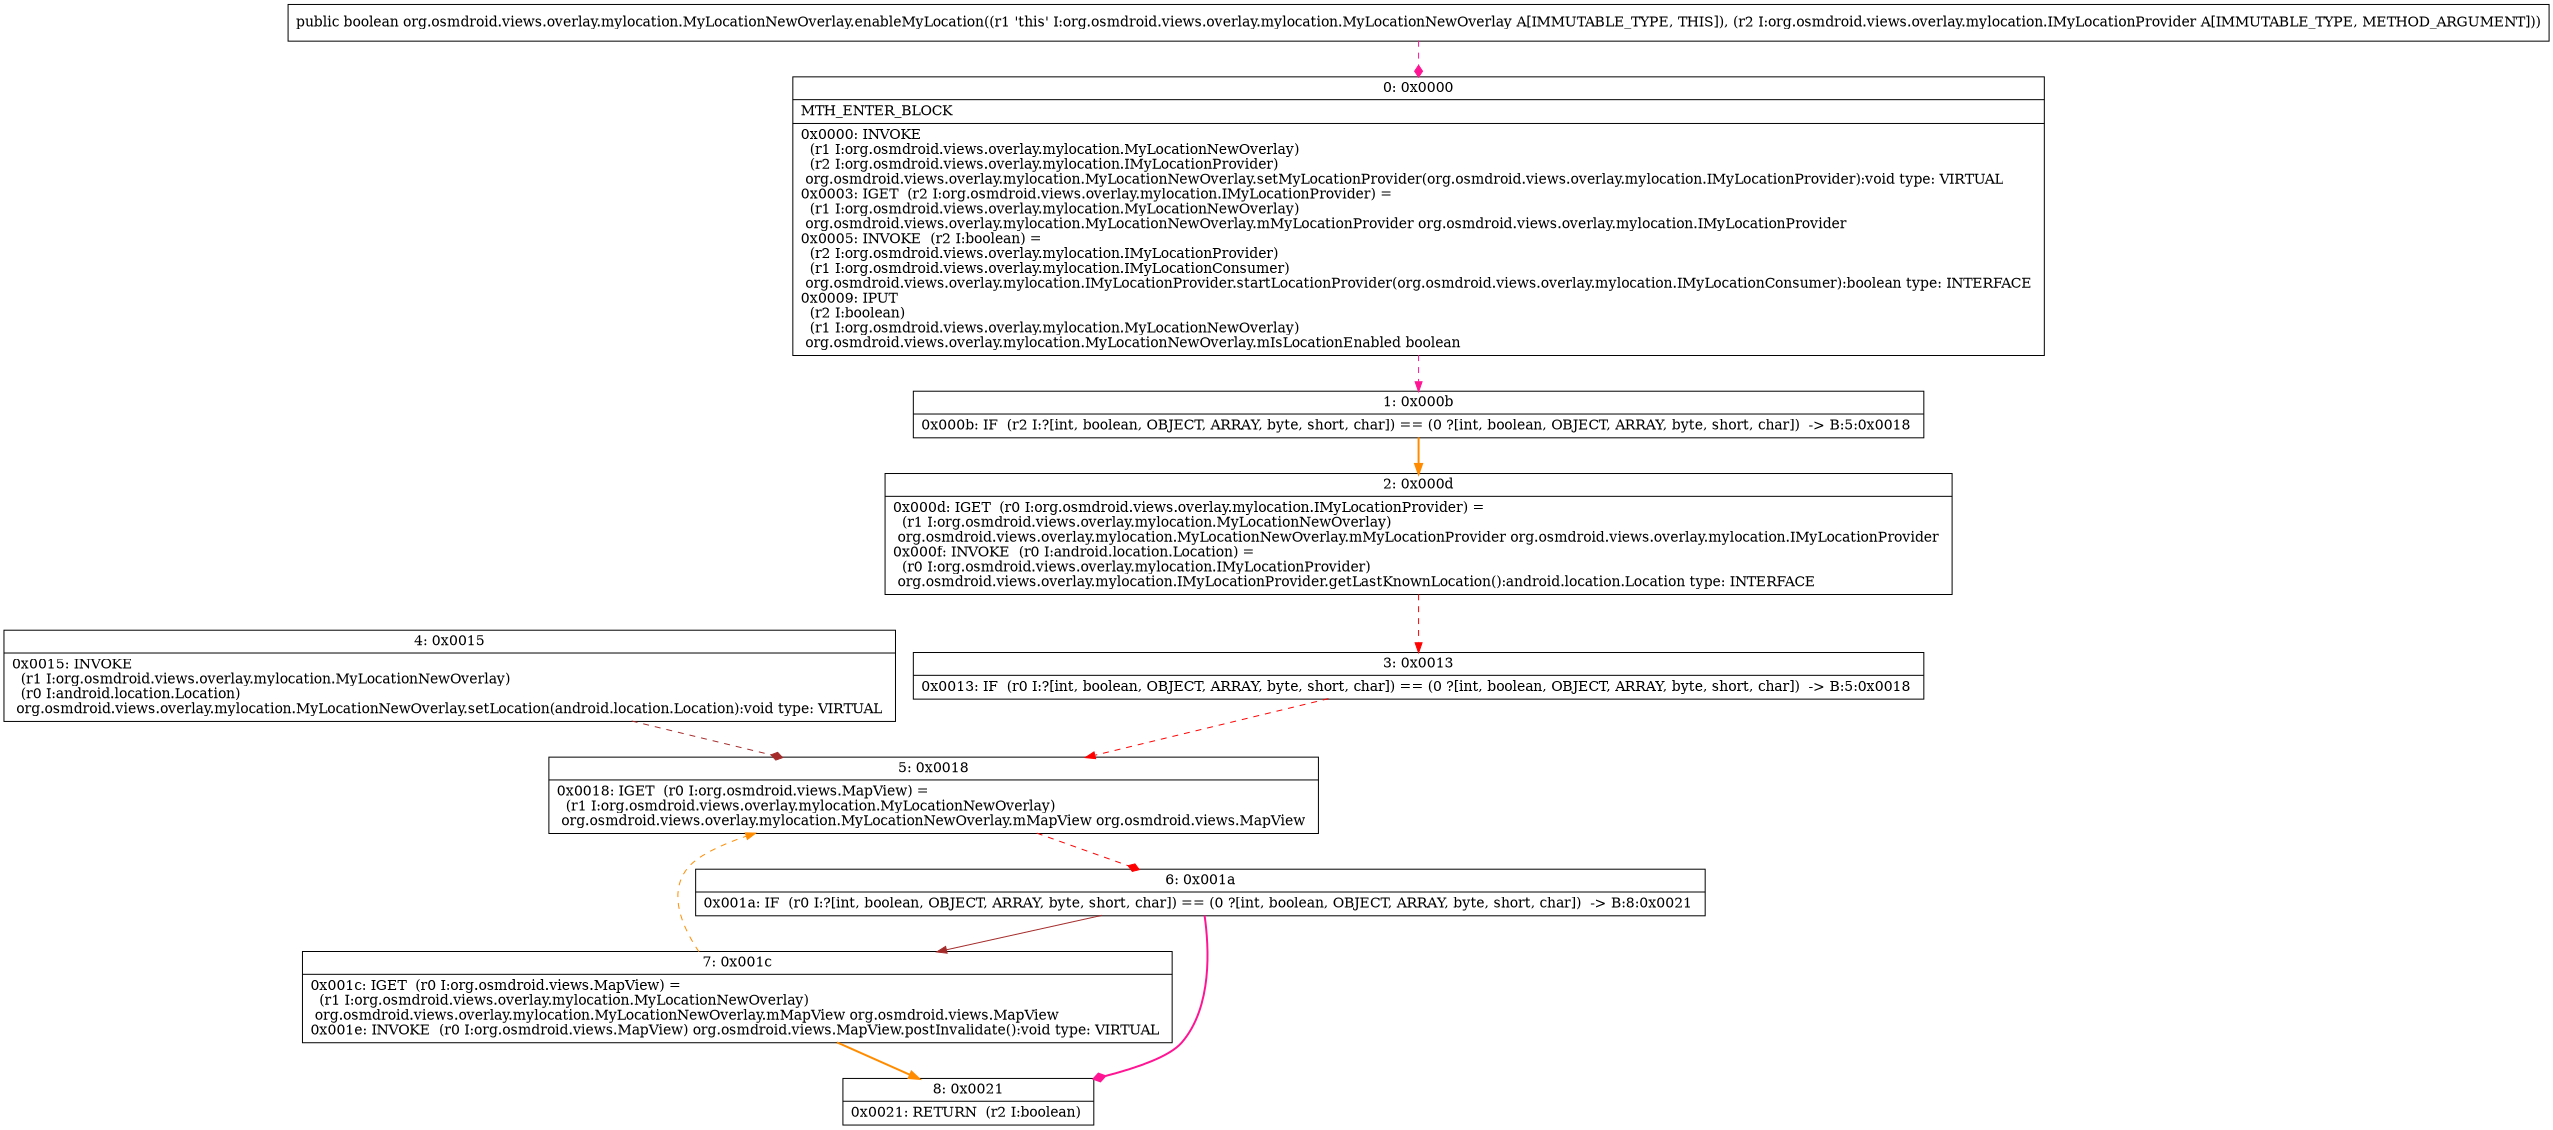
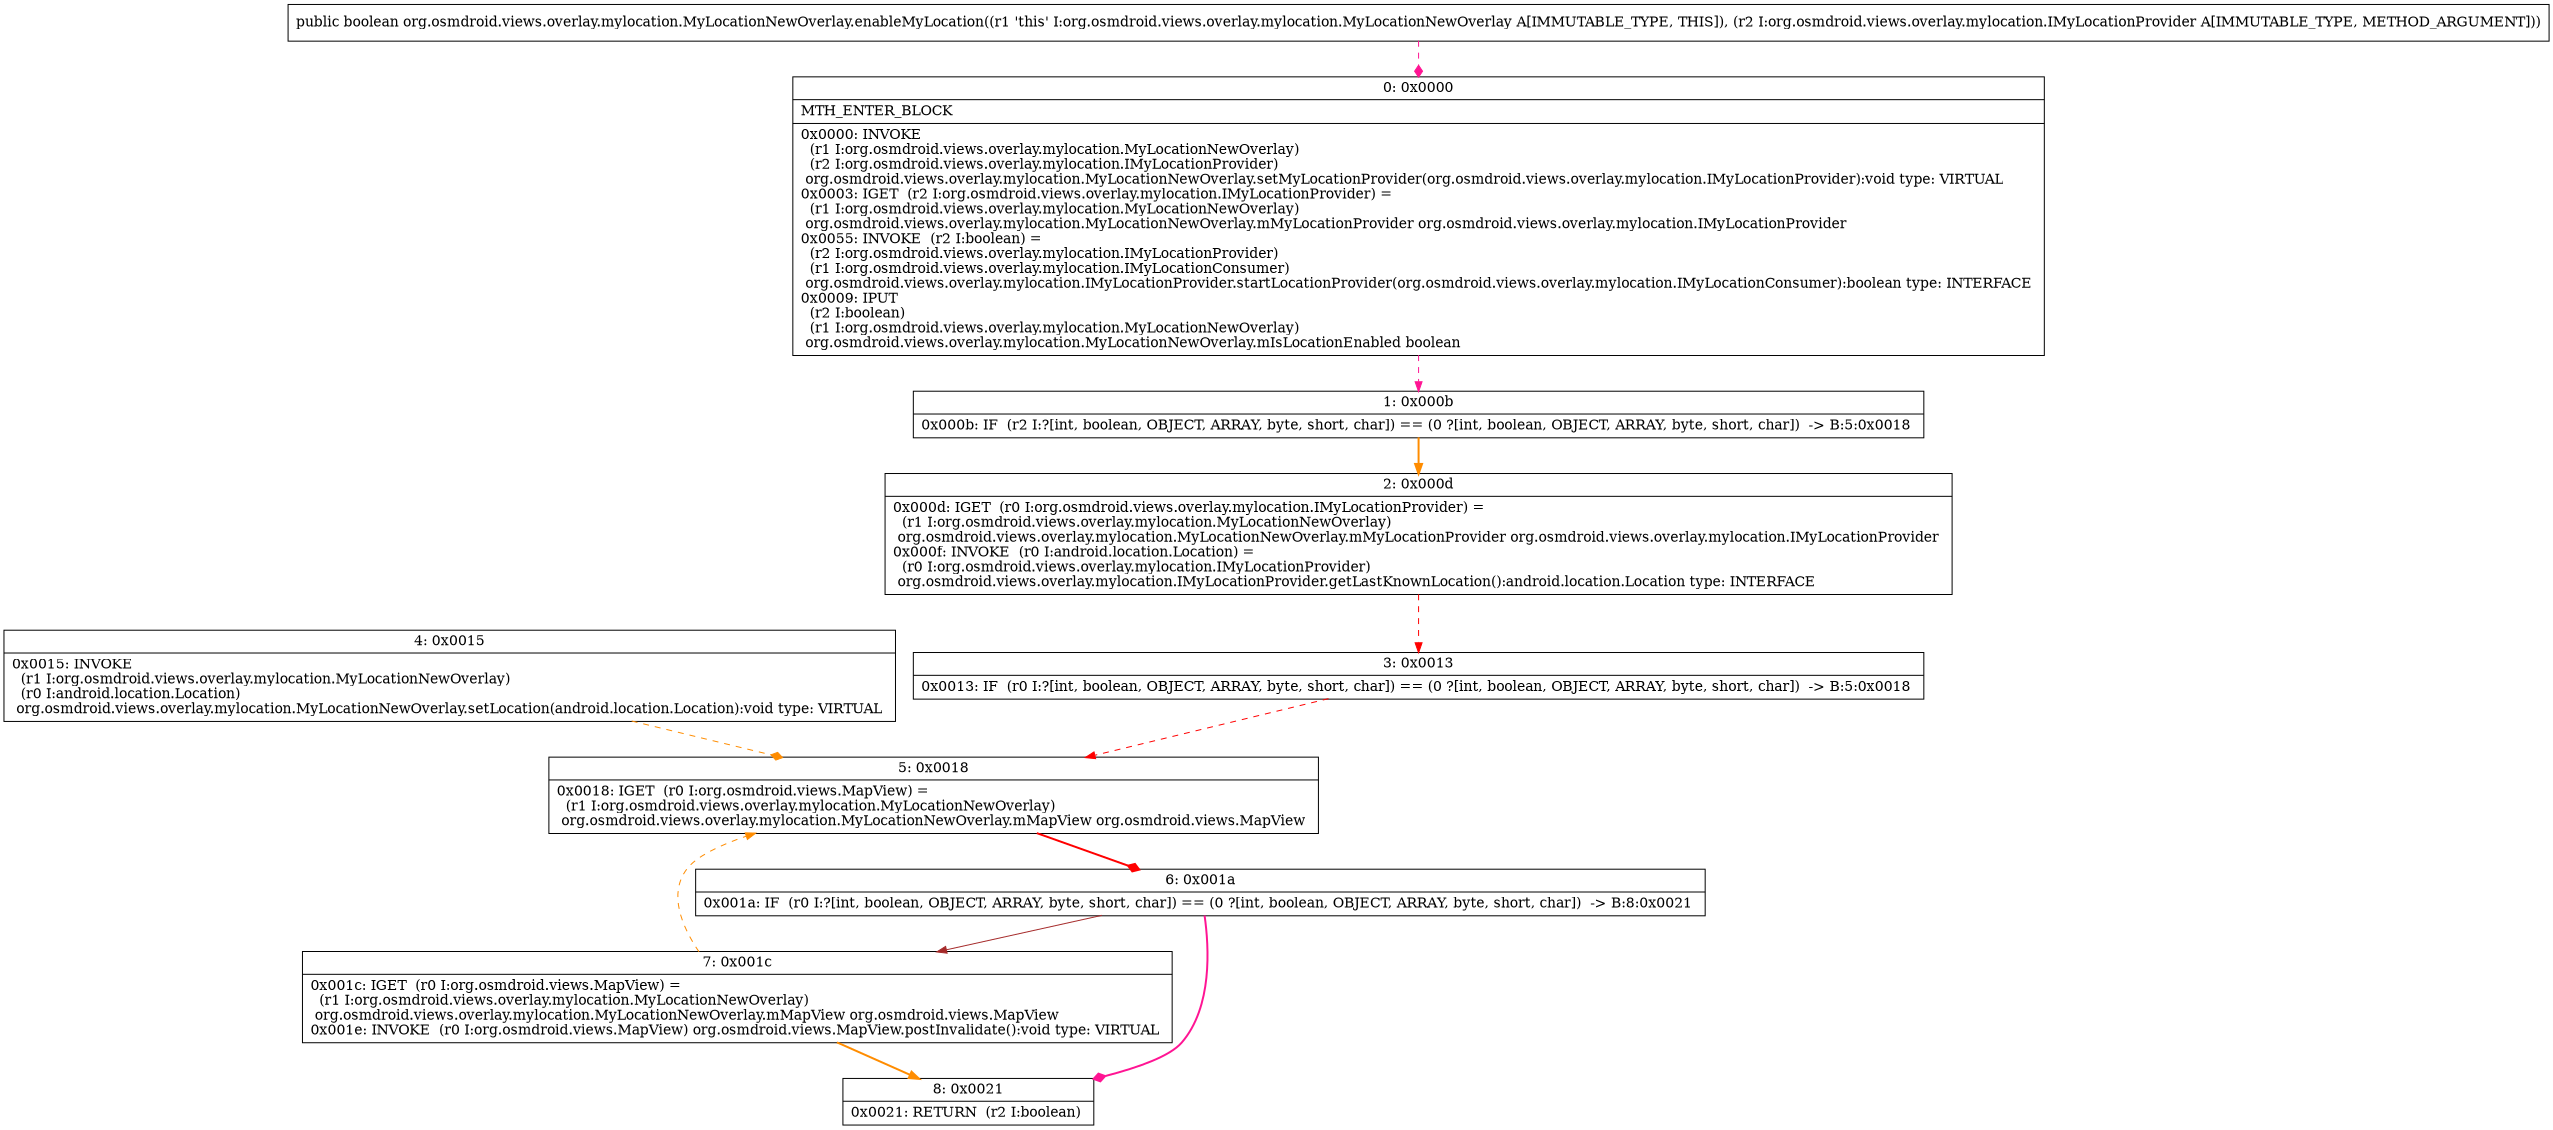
(924, 239) -> (924, 239)
(701, 738) -> (701, 738)
(1082, 849) -> (1082, 849)
